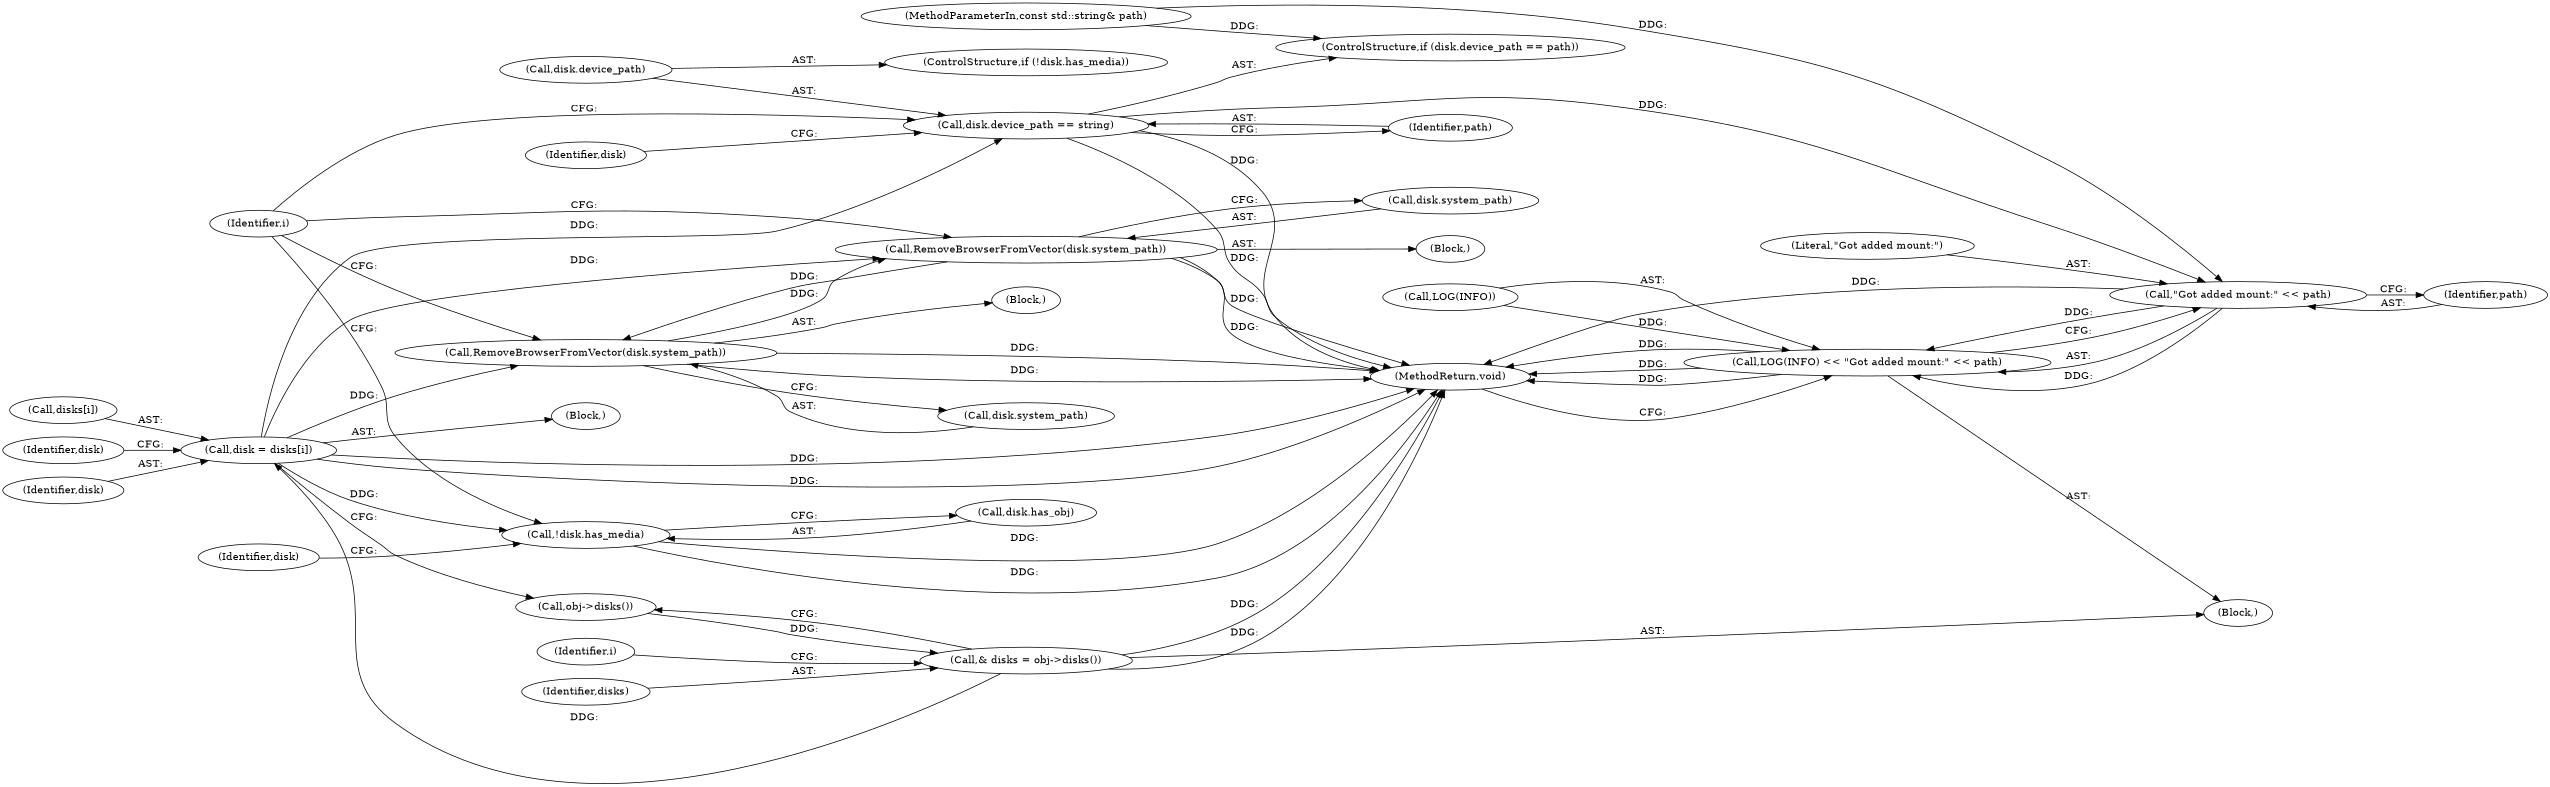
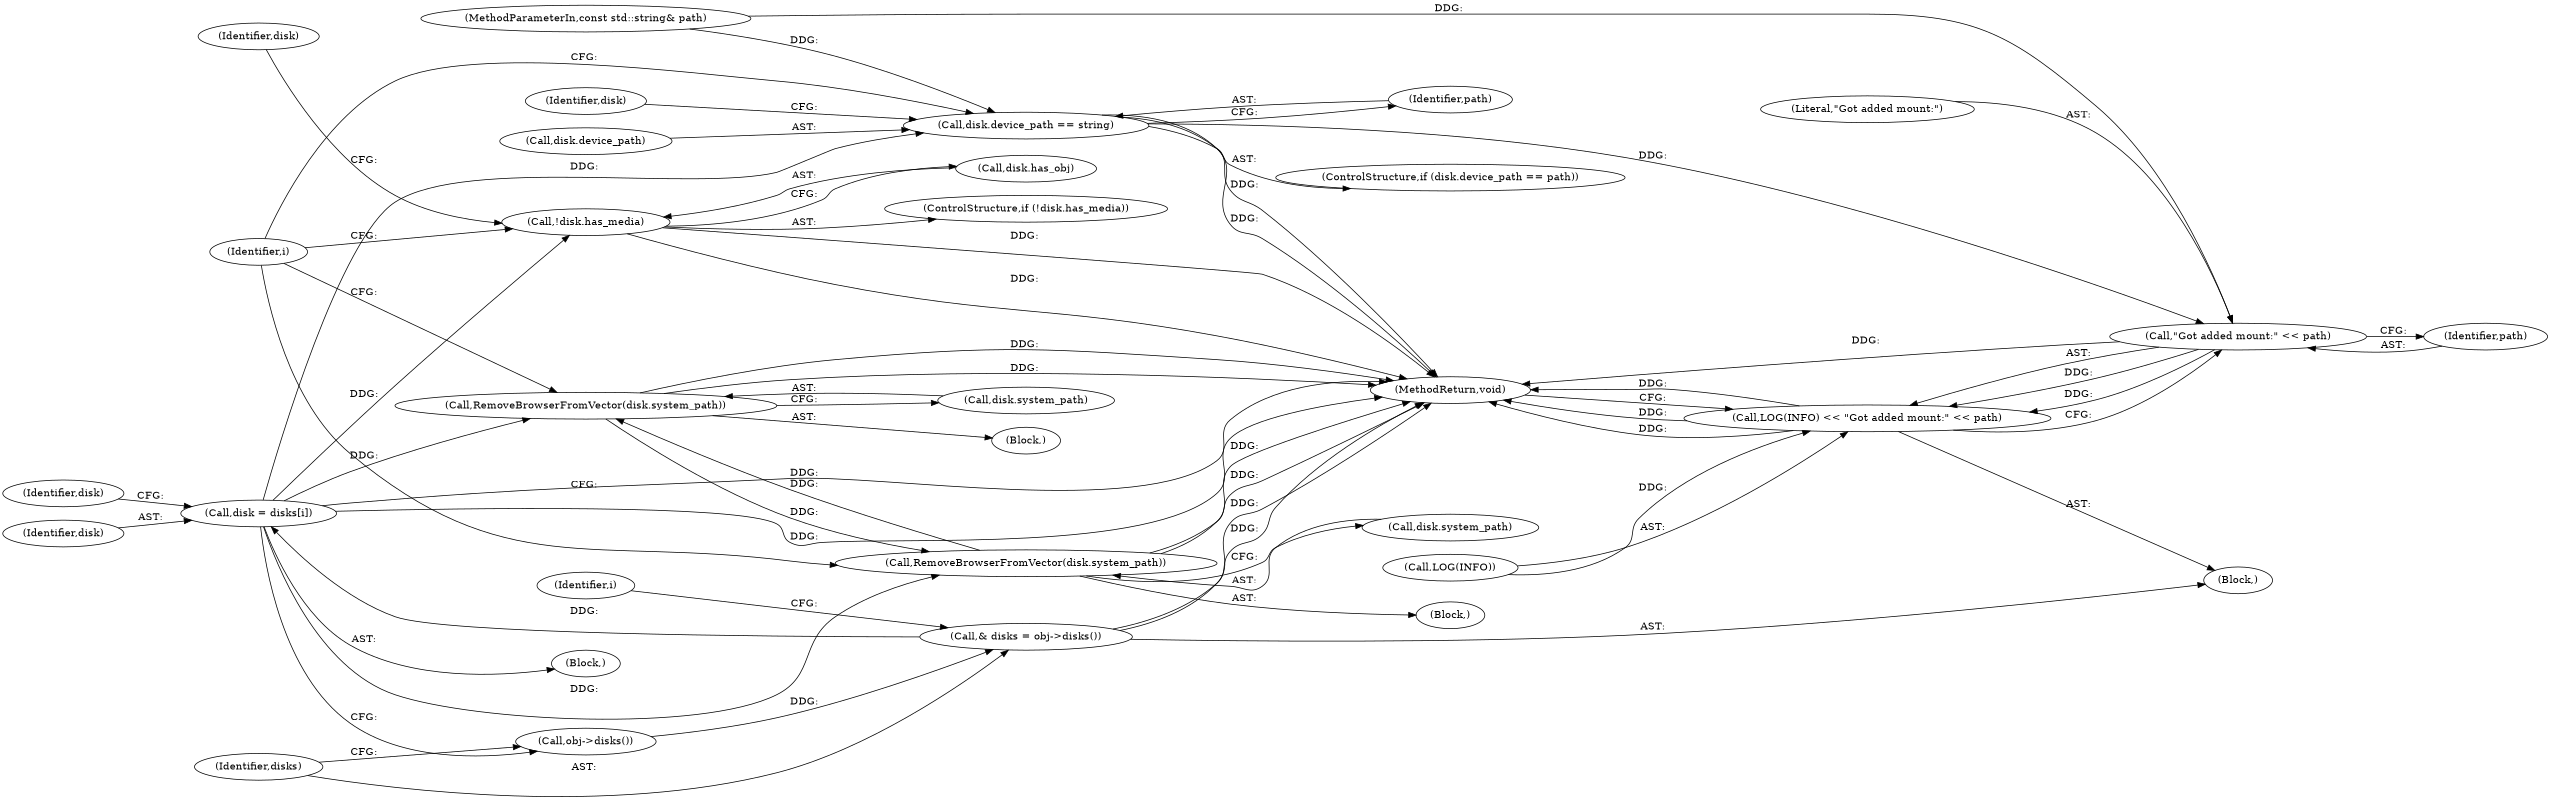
(1230, 32) -> (842, 58)
(775, 67) -> (797, 229)
(63, 410) -> none
(818, 623) -> (411, 755)
